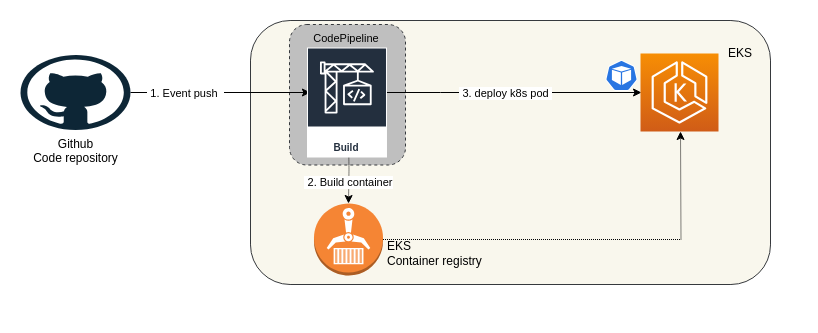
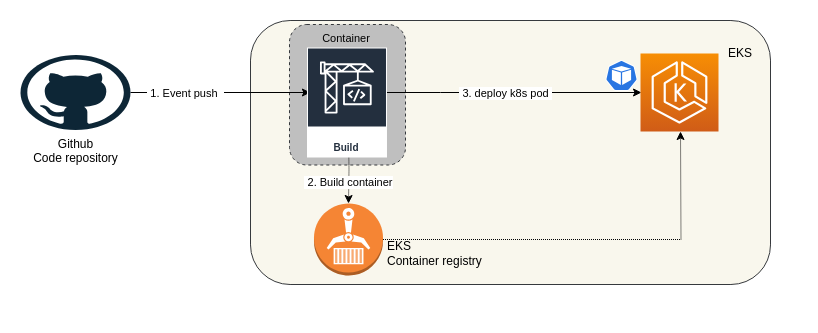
(347, 39) -> (347, 39)
